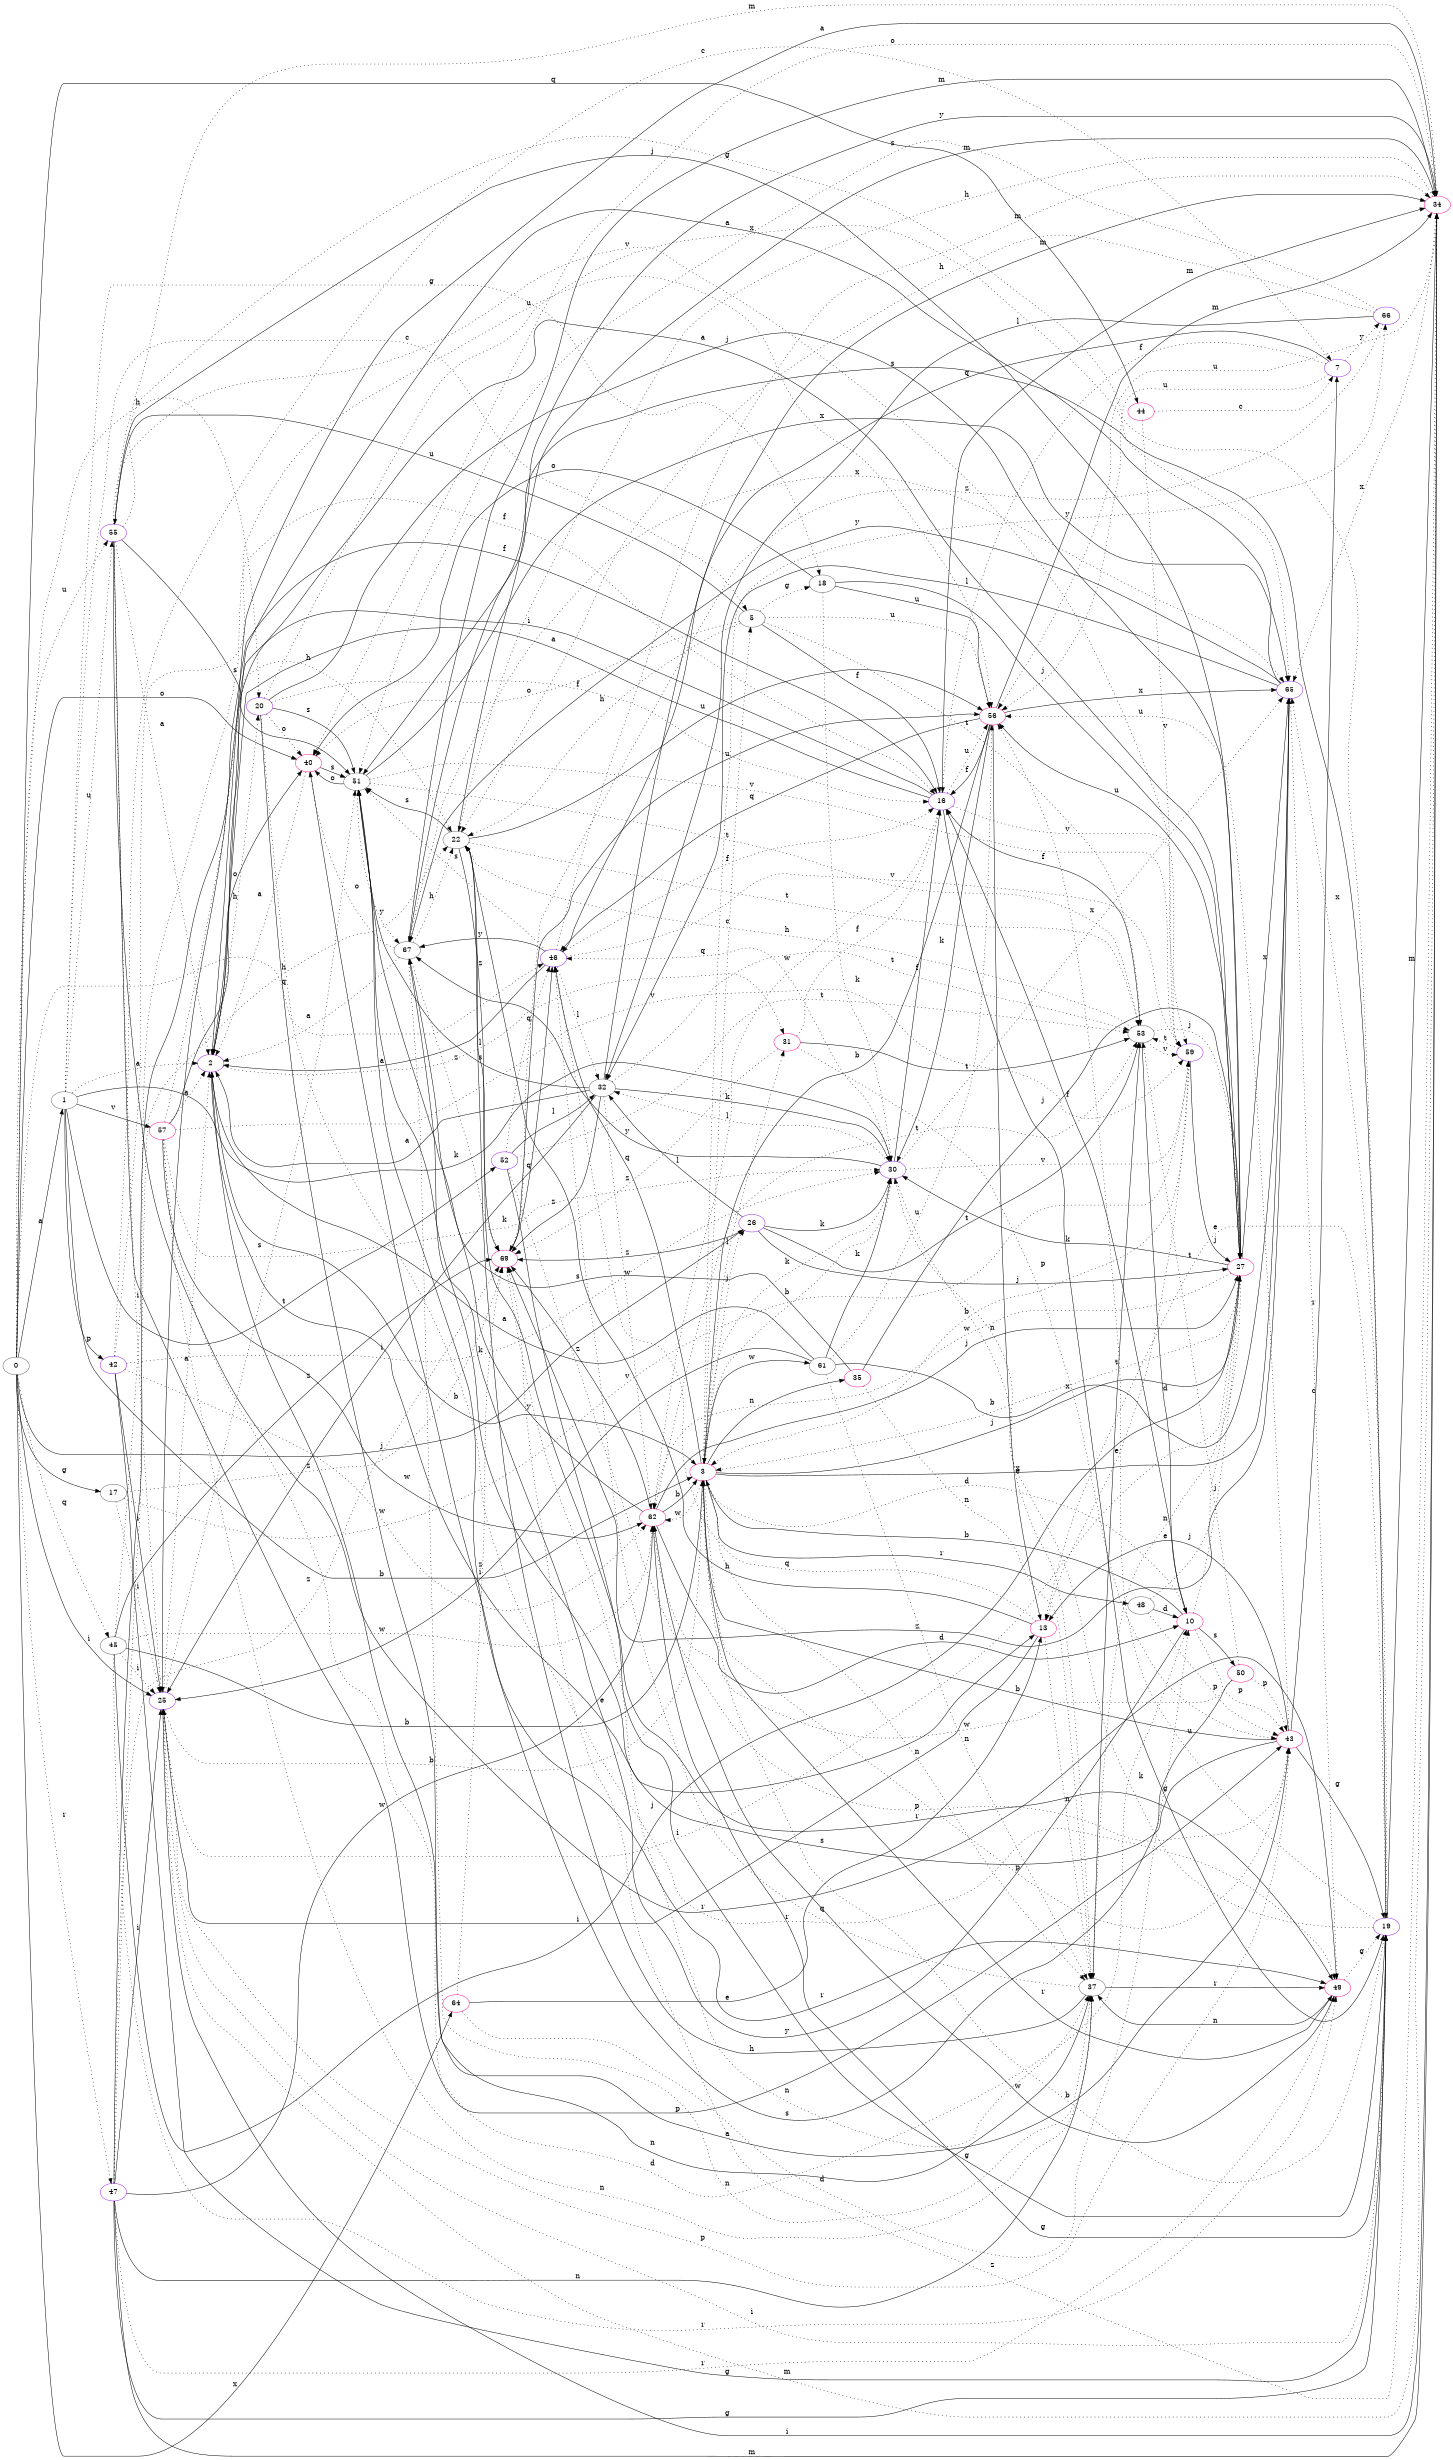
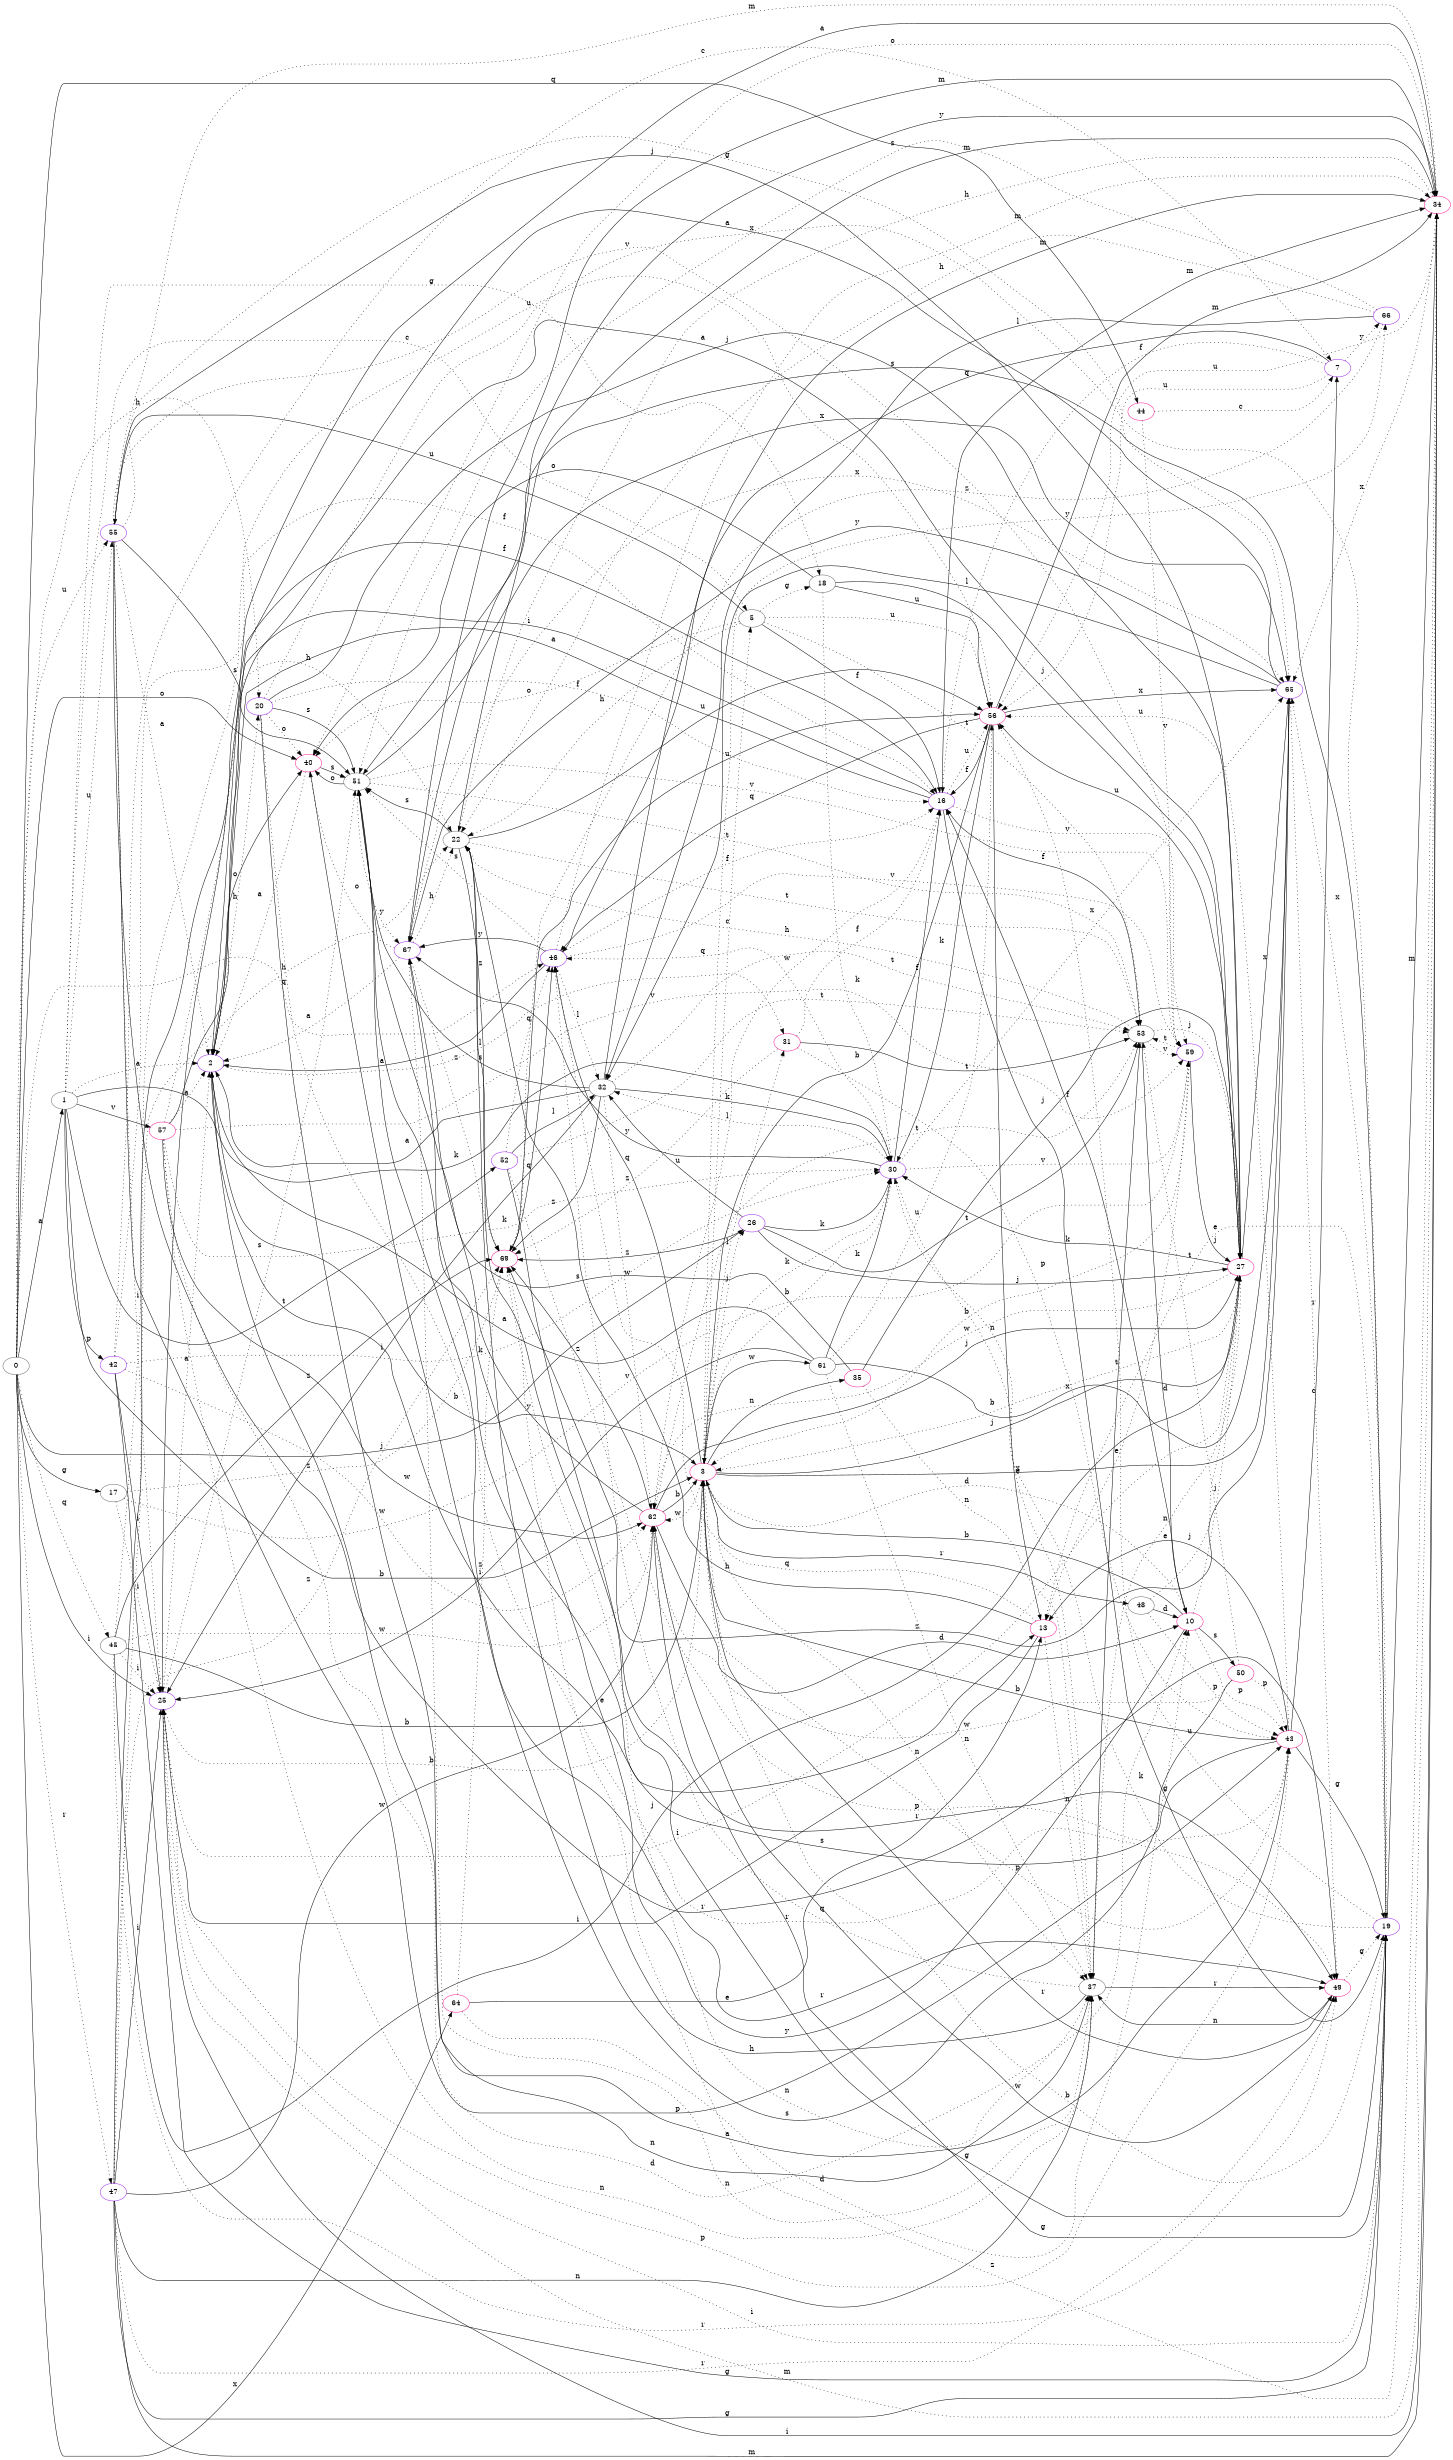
(407, 950) -> (407, 950)
(678, 1161) -> (678, 1161)
